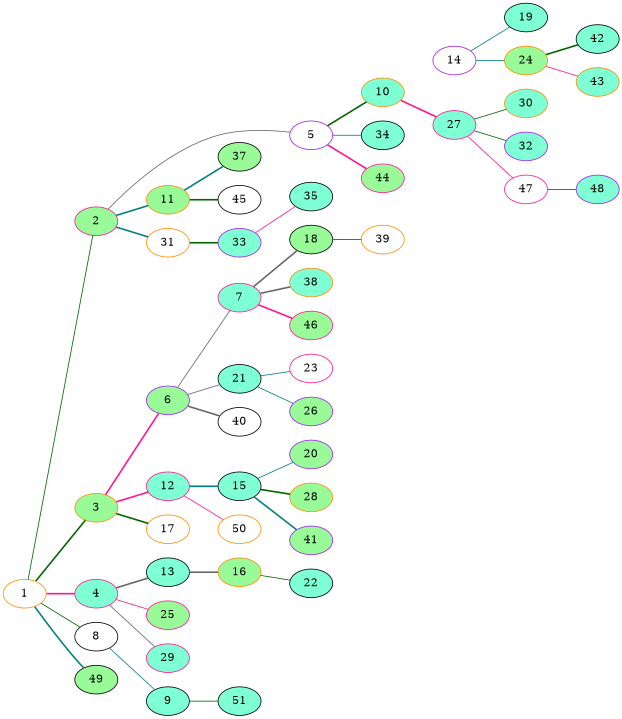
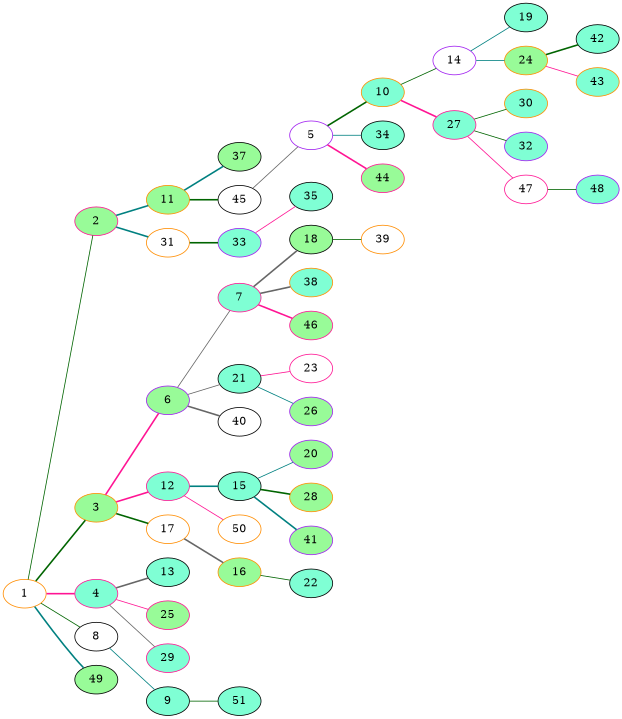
none -> (419, 76)
(190, 147) -> (275, 167)
(275, 374) -> (275, 374)
(204, 572) -> (204, 551)
